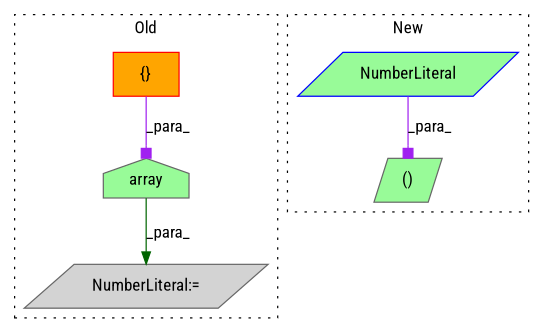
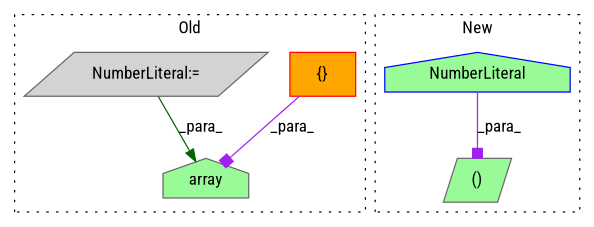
(408, 74) -> (477, 74)
(146, 225) -> (174, 124)
